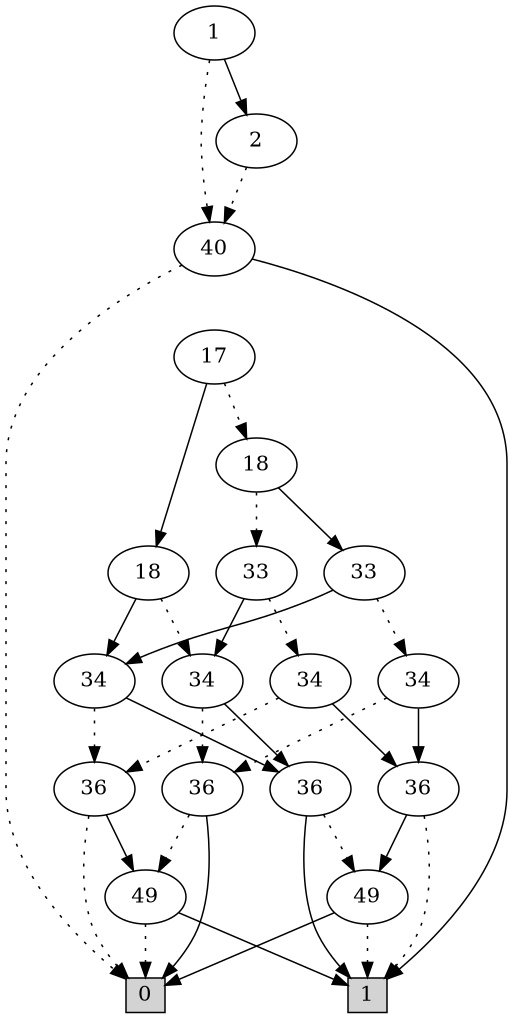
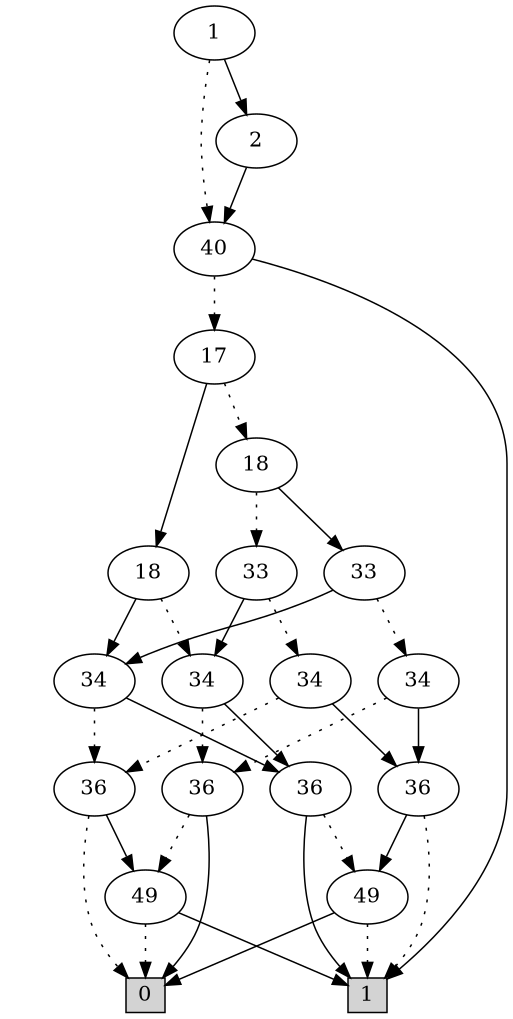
(238, 188) -> (238, 188)
(6, 595) -> (214, 296)
